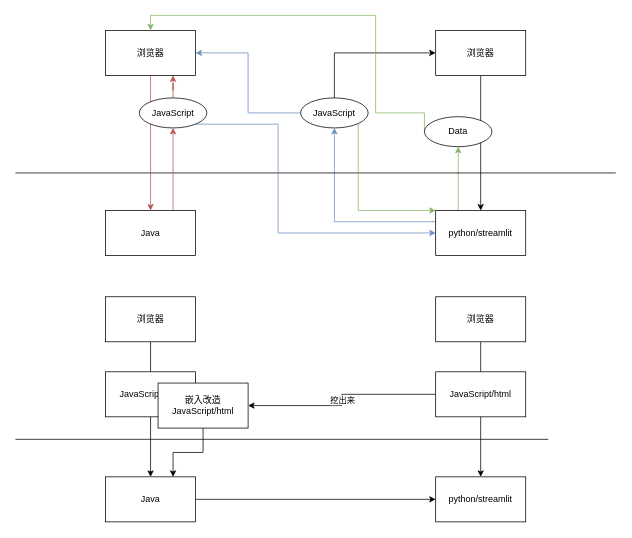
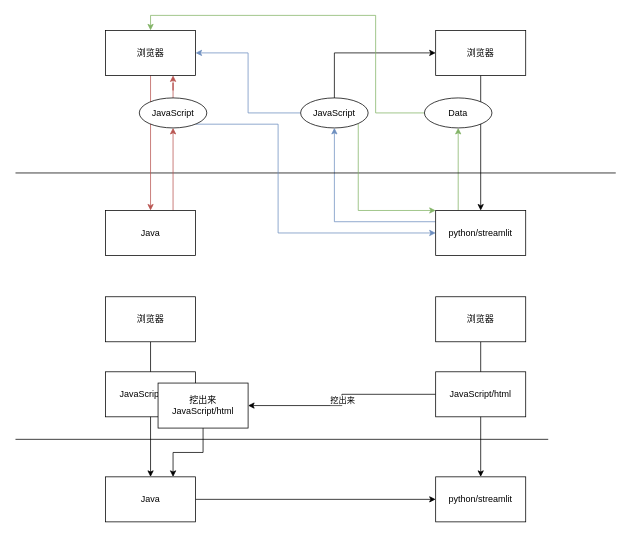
(458, 132) -> (458, 113)
(203, 405) -> (203, 405)
